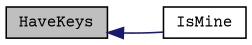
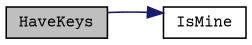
(143, 33) -> (127, 12)
